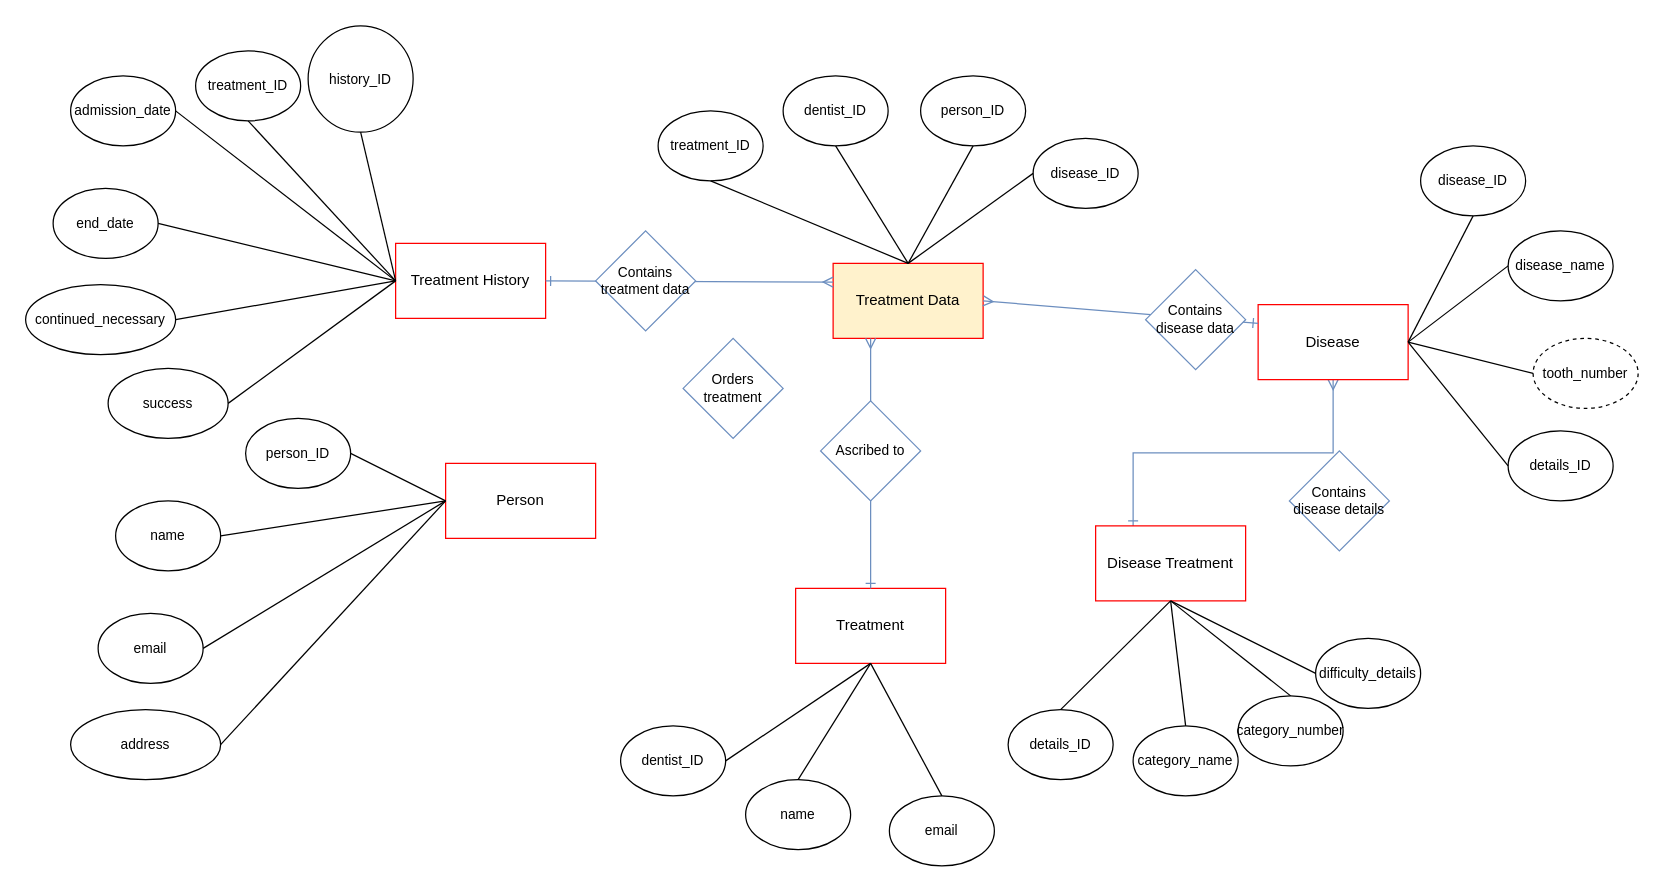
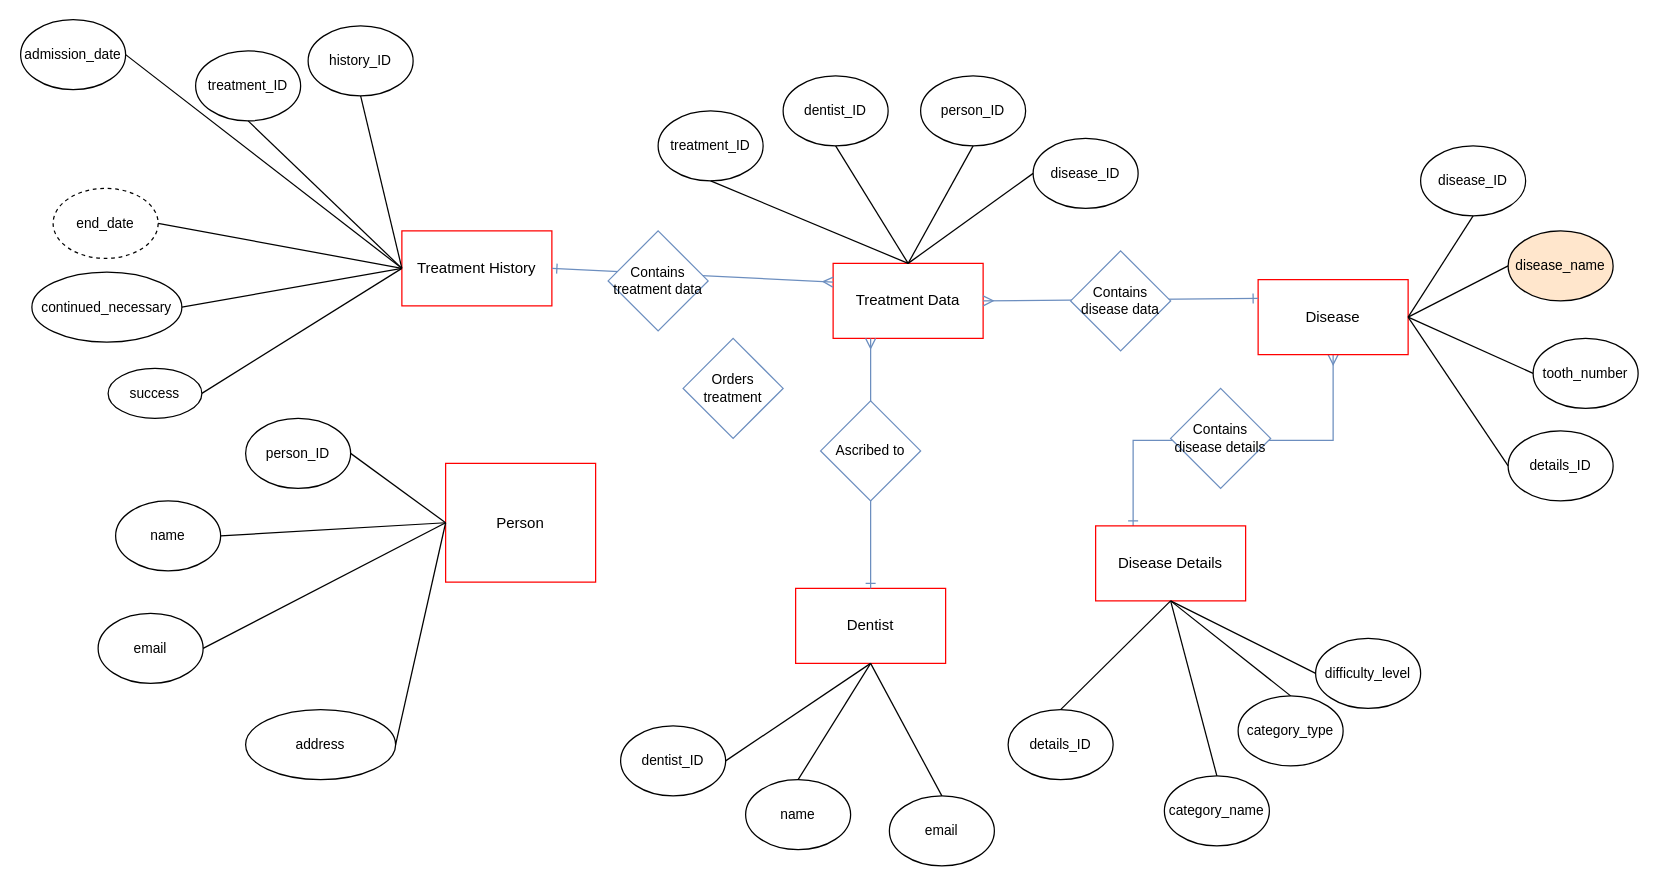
(361, 79) -> (361, 61)
(123, 111) -> (73, 54)
(106, 223) -> (106, 223)
(1561, 266) -> (1561, 266)
(471, 281) -> (477, 268)
(646, 281) -> (658, 281)
(908, 301) -> (908, 301)
(101, 319) -> (107, 307)
(1196, 319) -> (1121, 301)
(1333, 342) -> (1333, 317)
(1586, 373) -> (1586, 373)
(168, 403) -> (155, 393)
(521, 501) -> (521, 523)
(1339, 501) -> (1221, 438)
(1171, 563) -> (1171, 563)
(871, 626) -> (871, 626)
(1368, 673) -> (1368, 673)
(1291, 731) -> (1291, 731)
(146, 744) -> (321, 744)
(1186, 761) -> (1217, 811)
